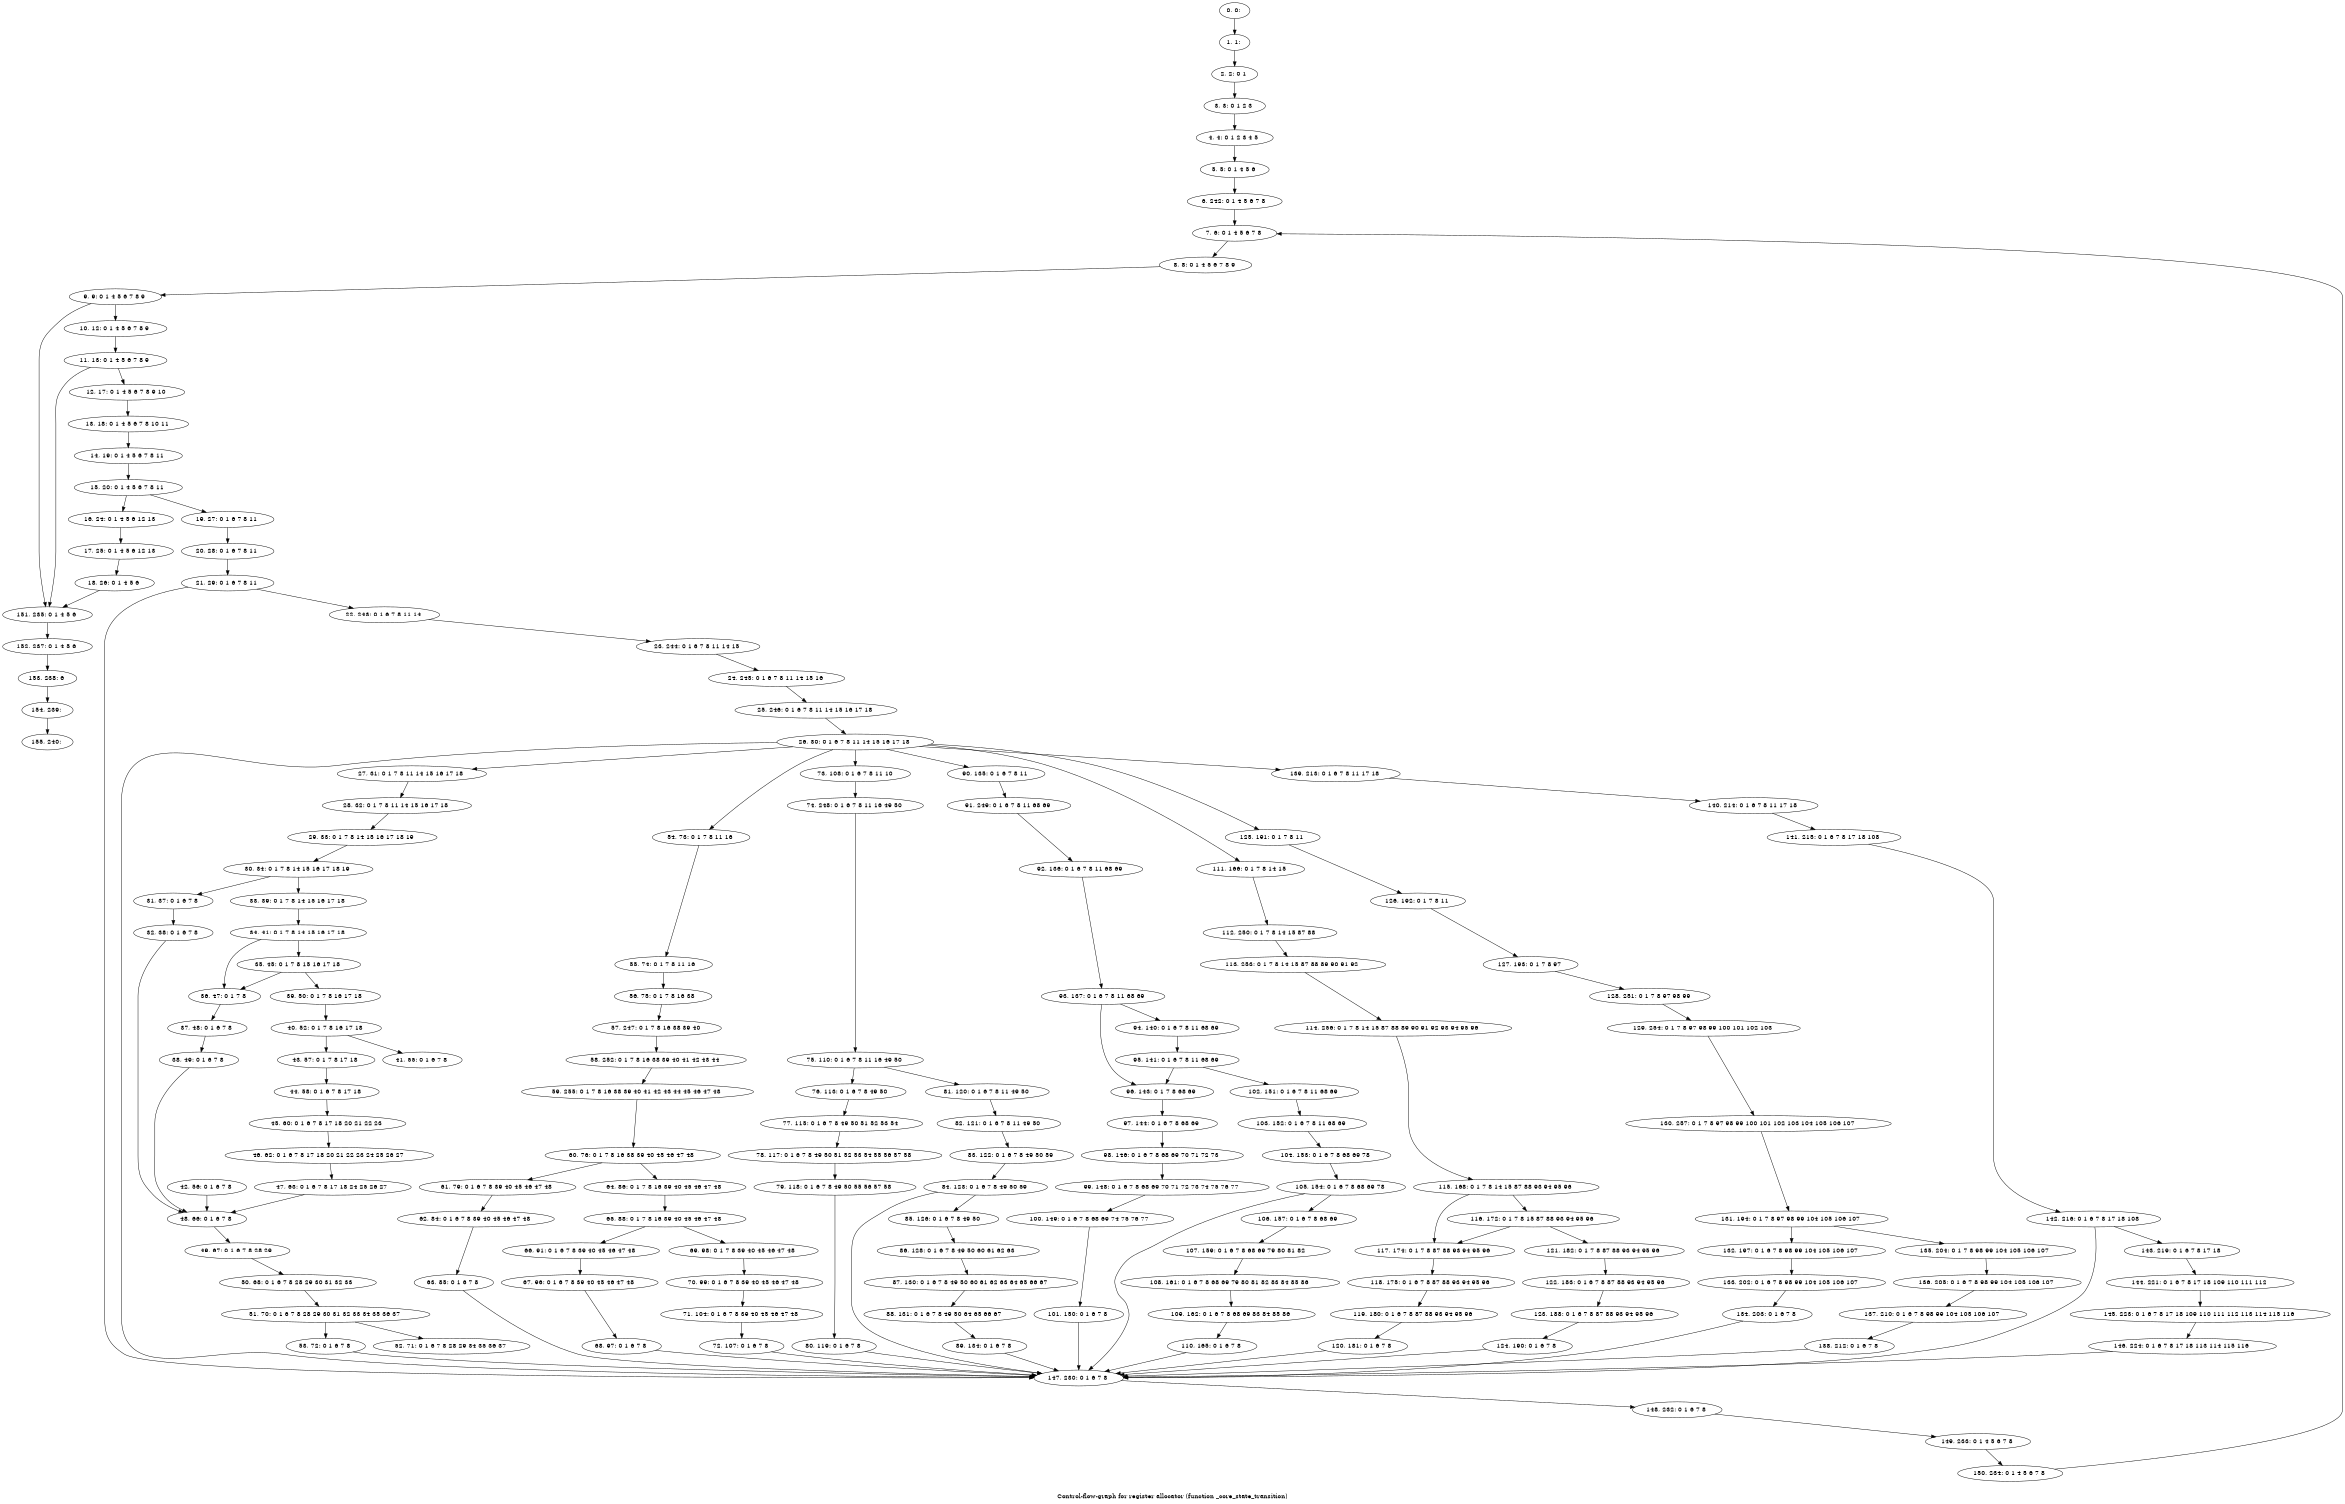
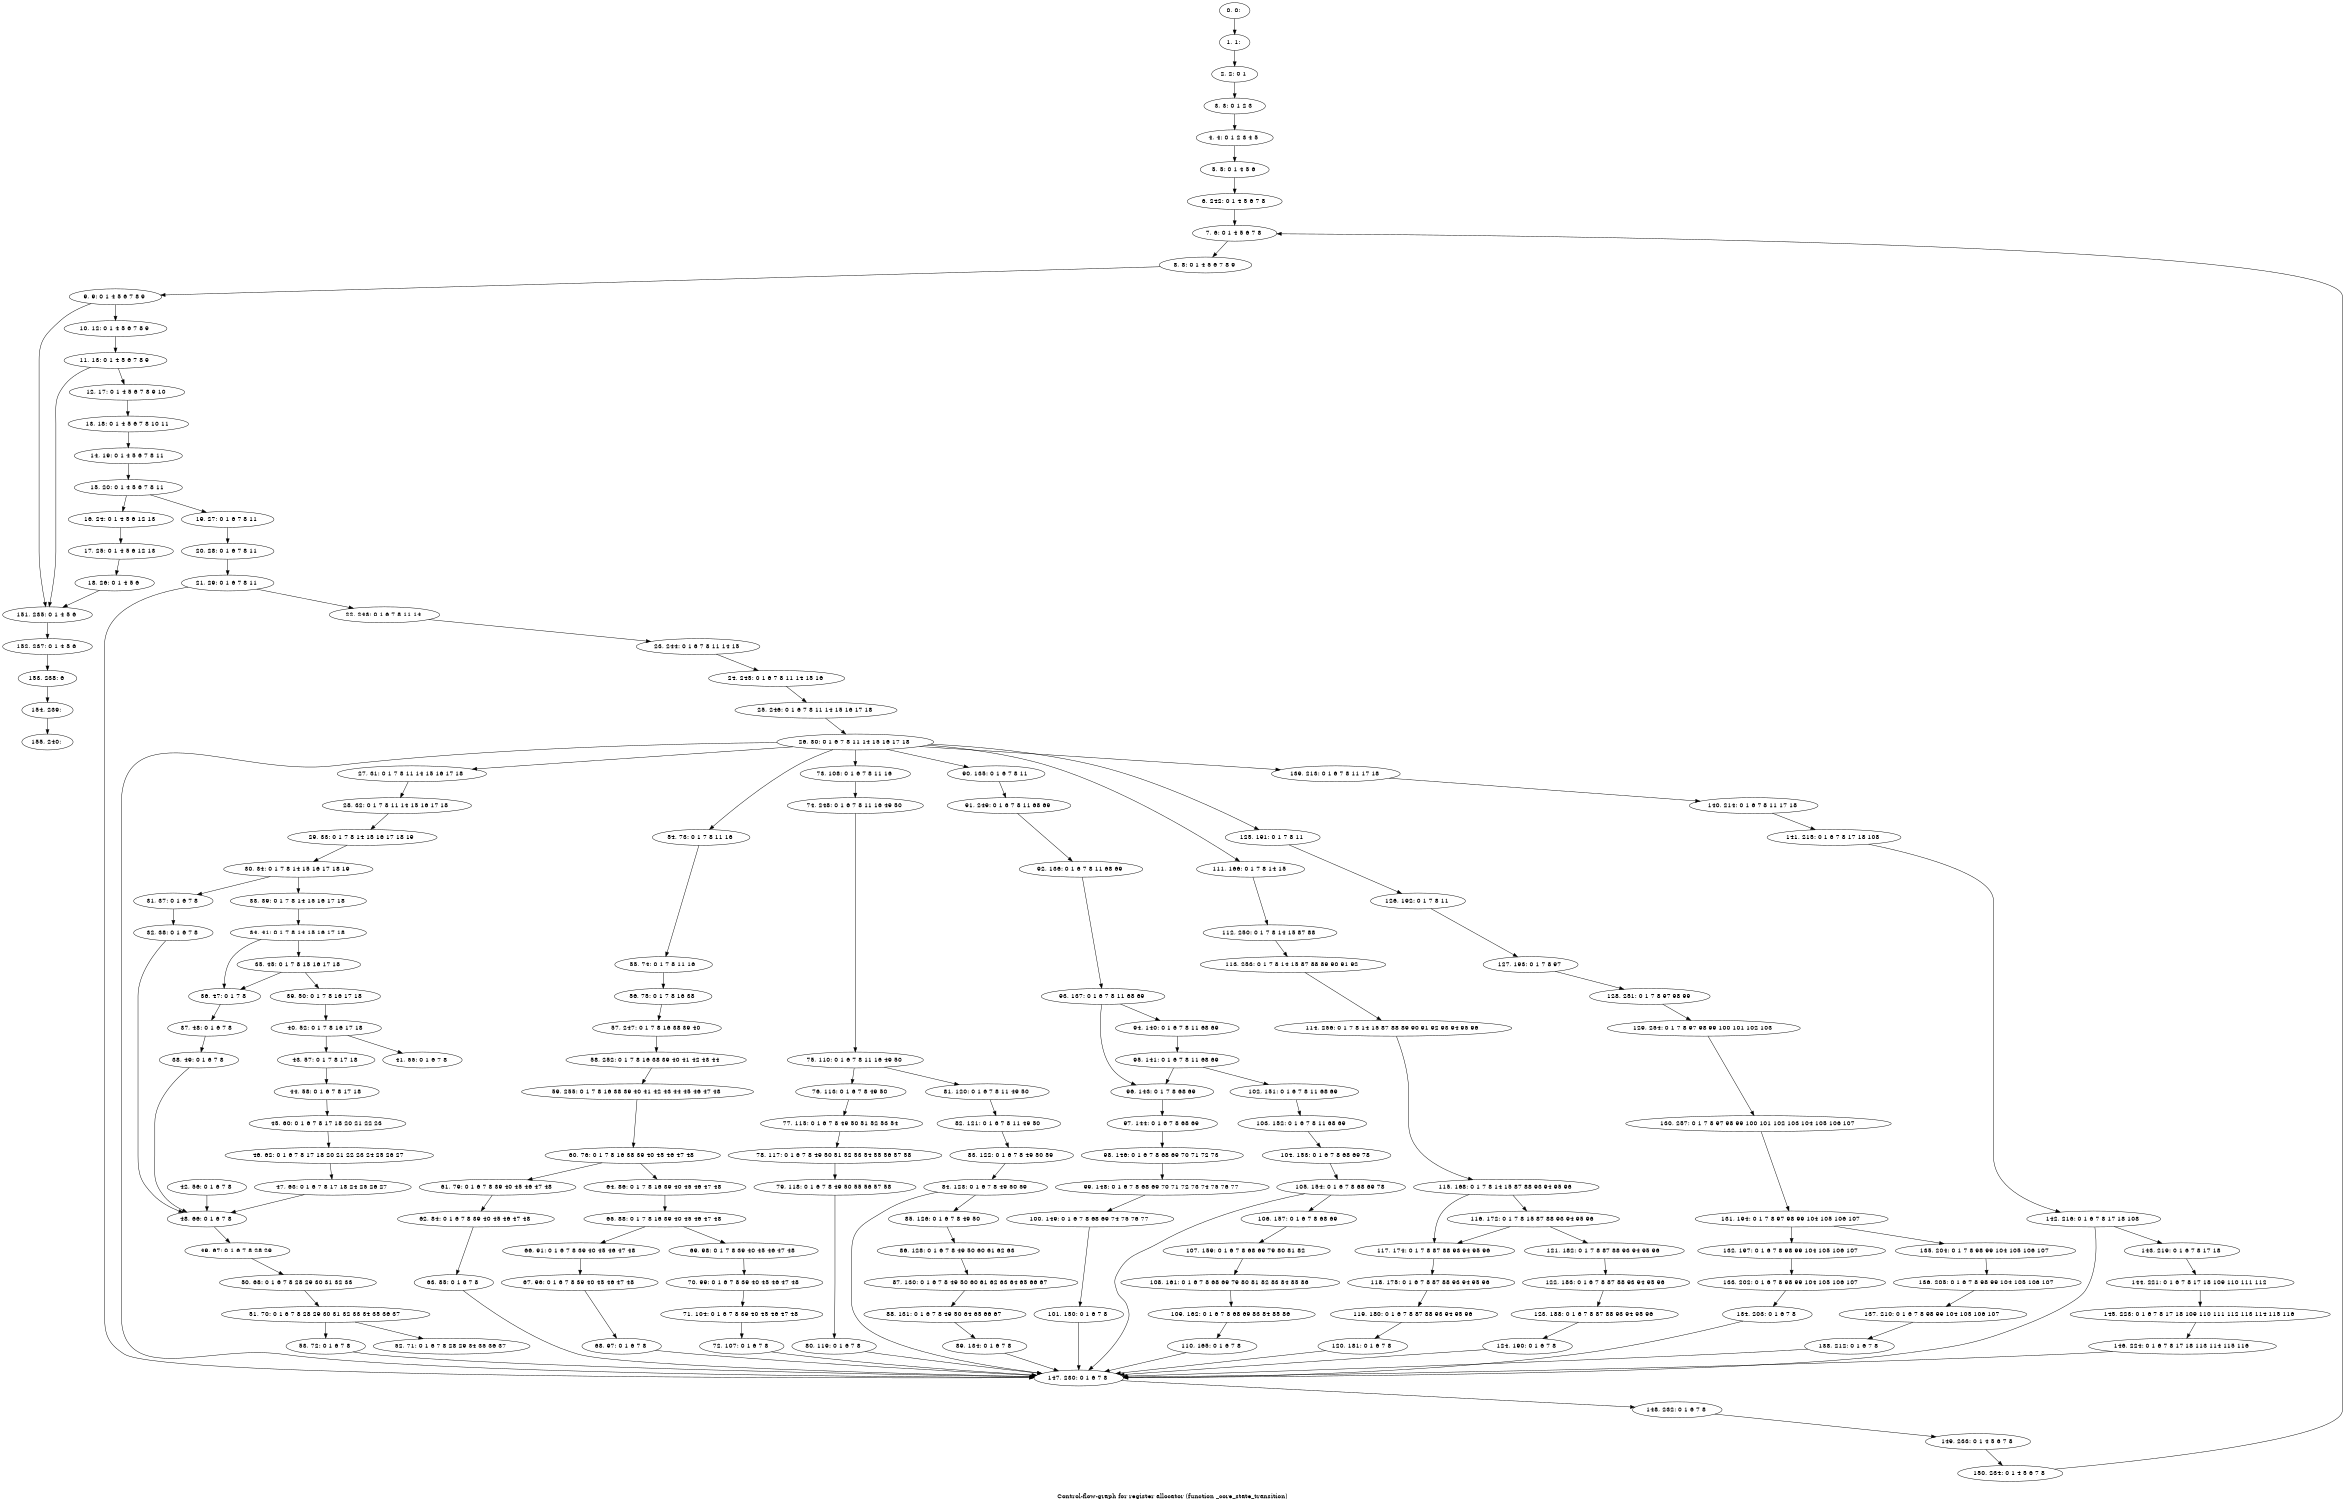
(855, 774) -> (855, 774)
